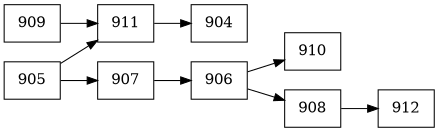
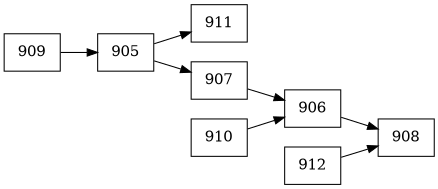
(74, 23) -> (74, 52)
(219, 23) -> none
(261, 67) -> (261, 125)
(354, 109) -> (355, 153)
